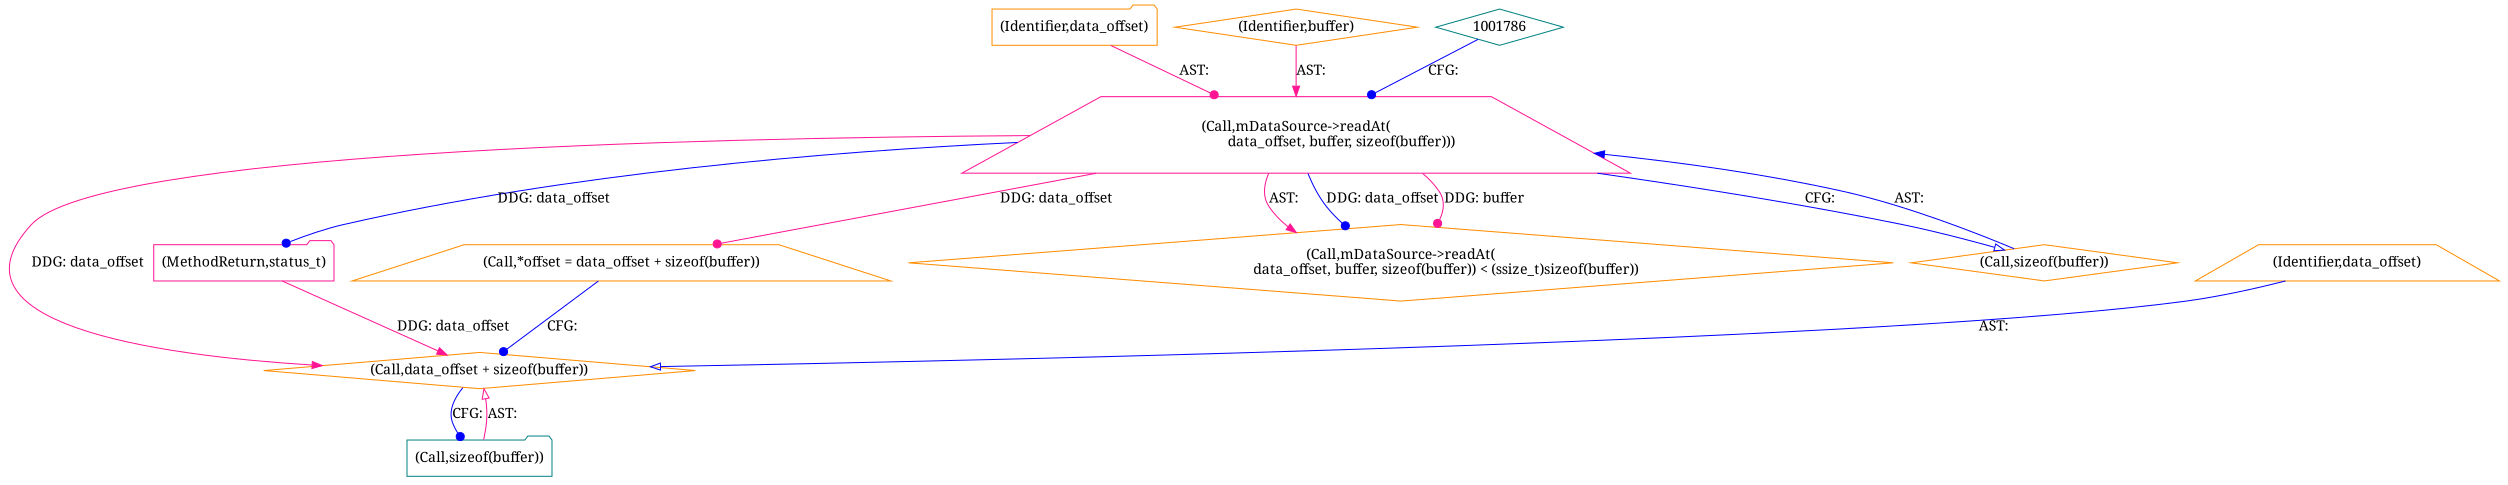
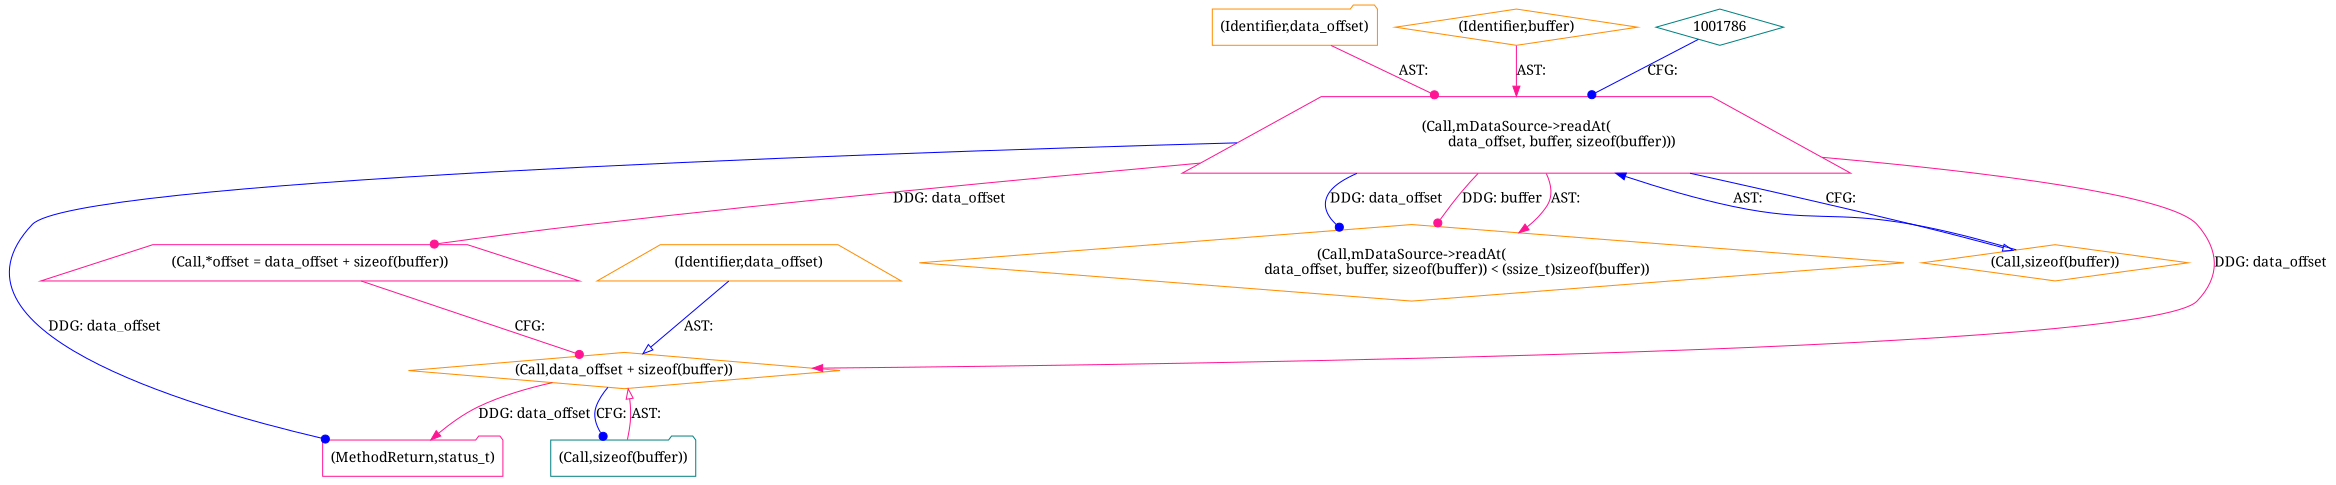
(621, 263) -> (310, 263)
(553, 315) -> (468, 317)
(360, 316) -> (492, 401)
